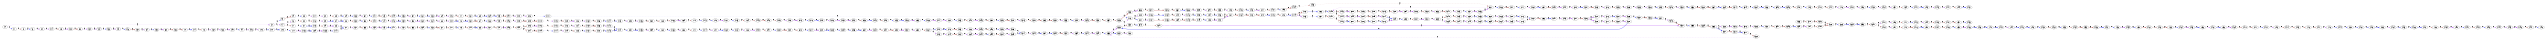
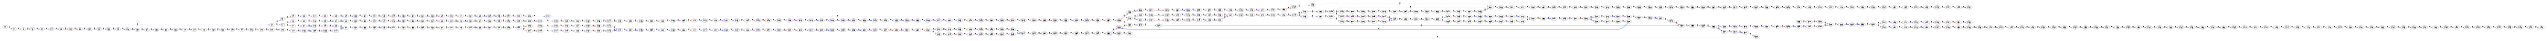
(534, 26) -> none
